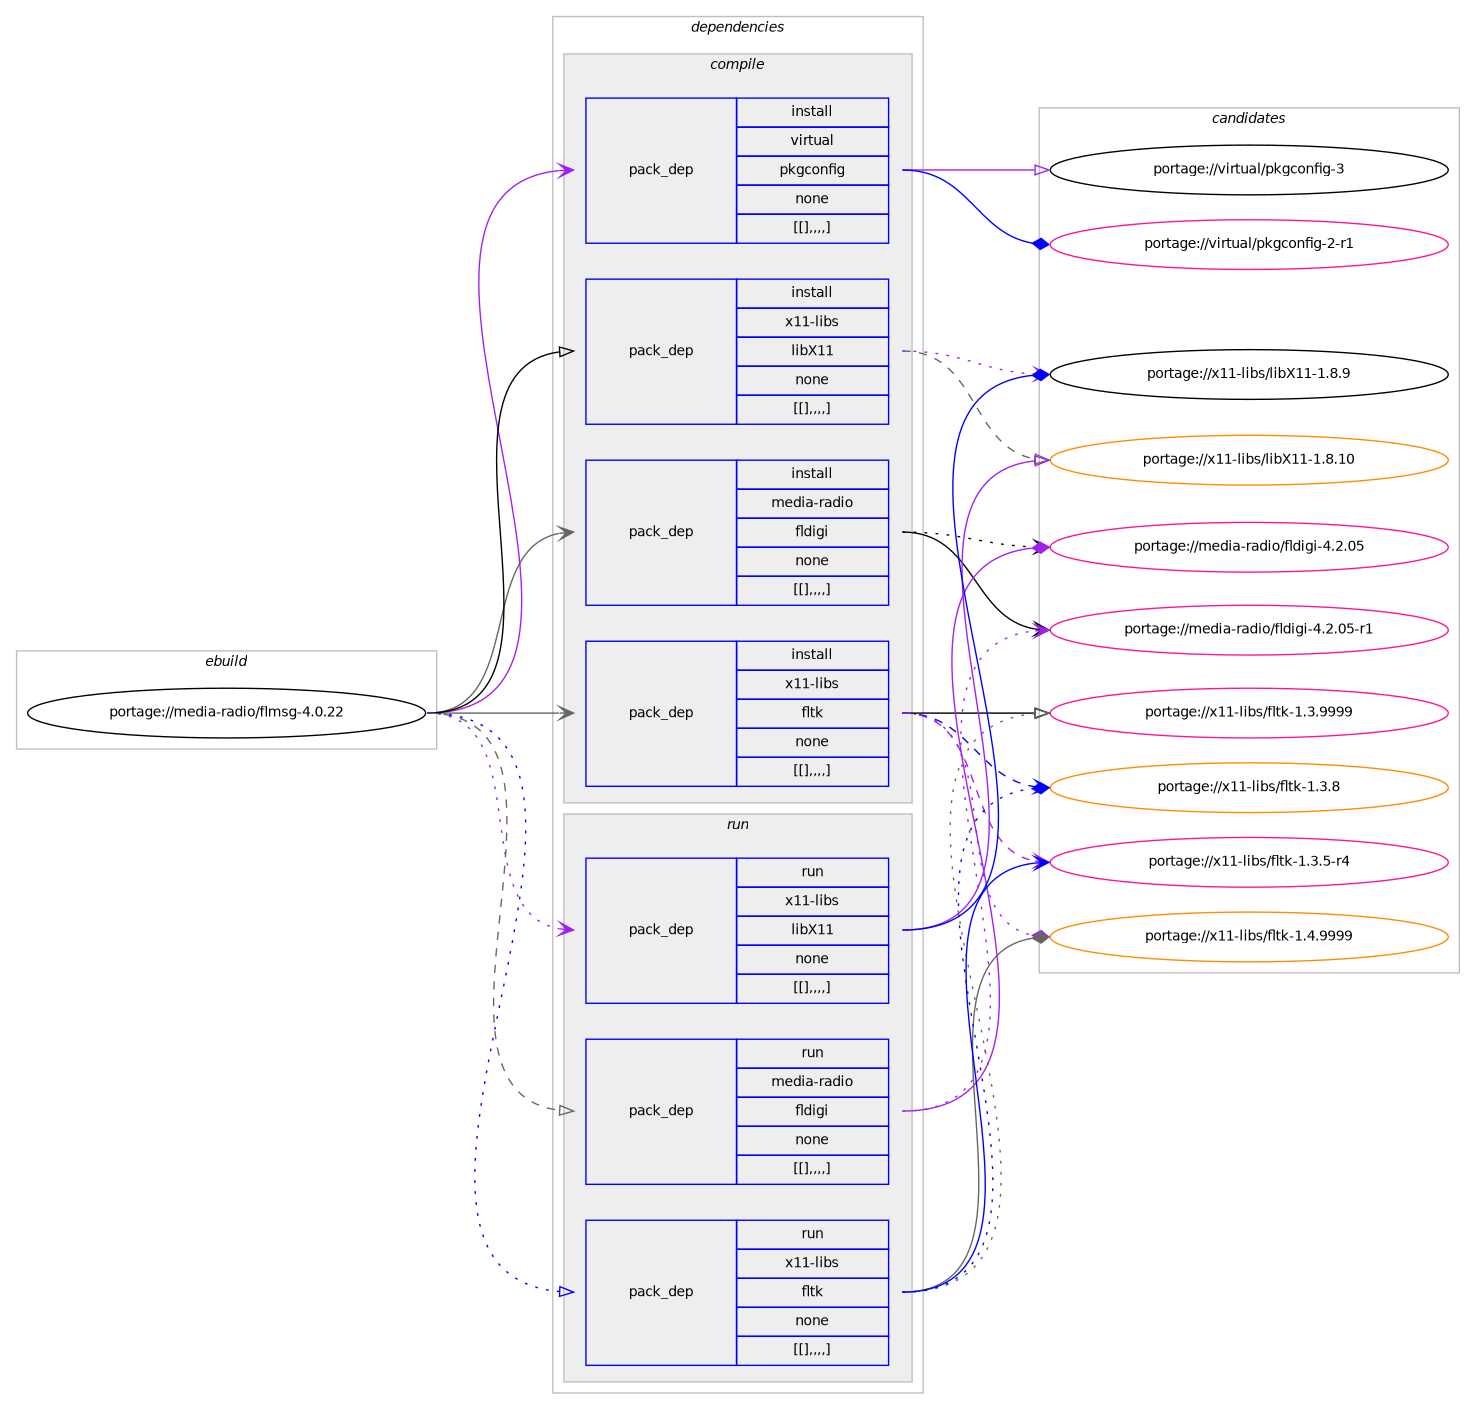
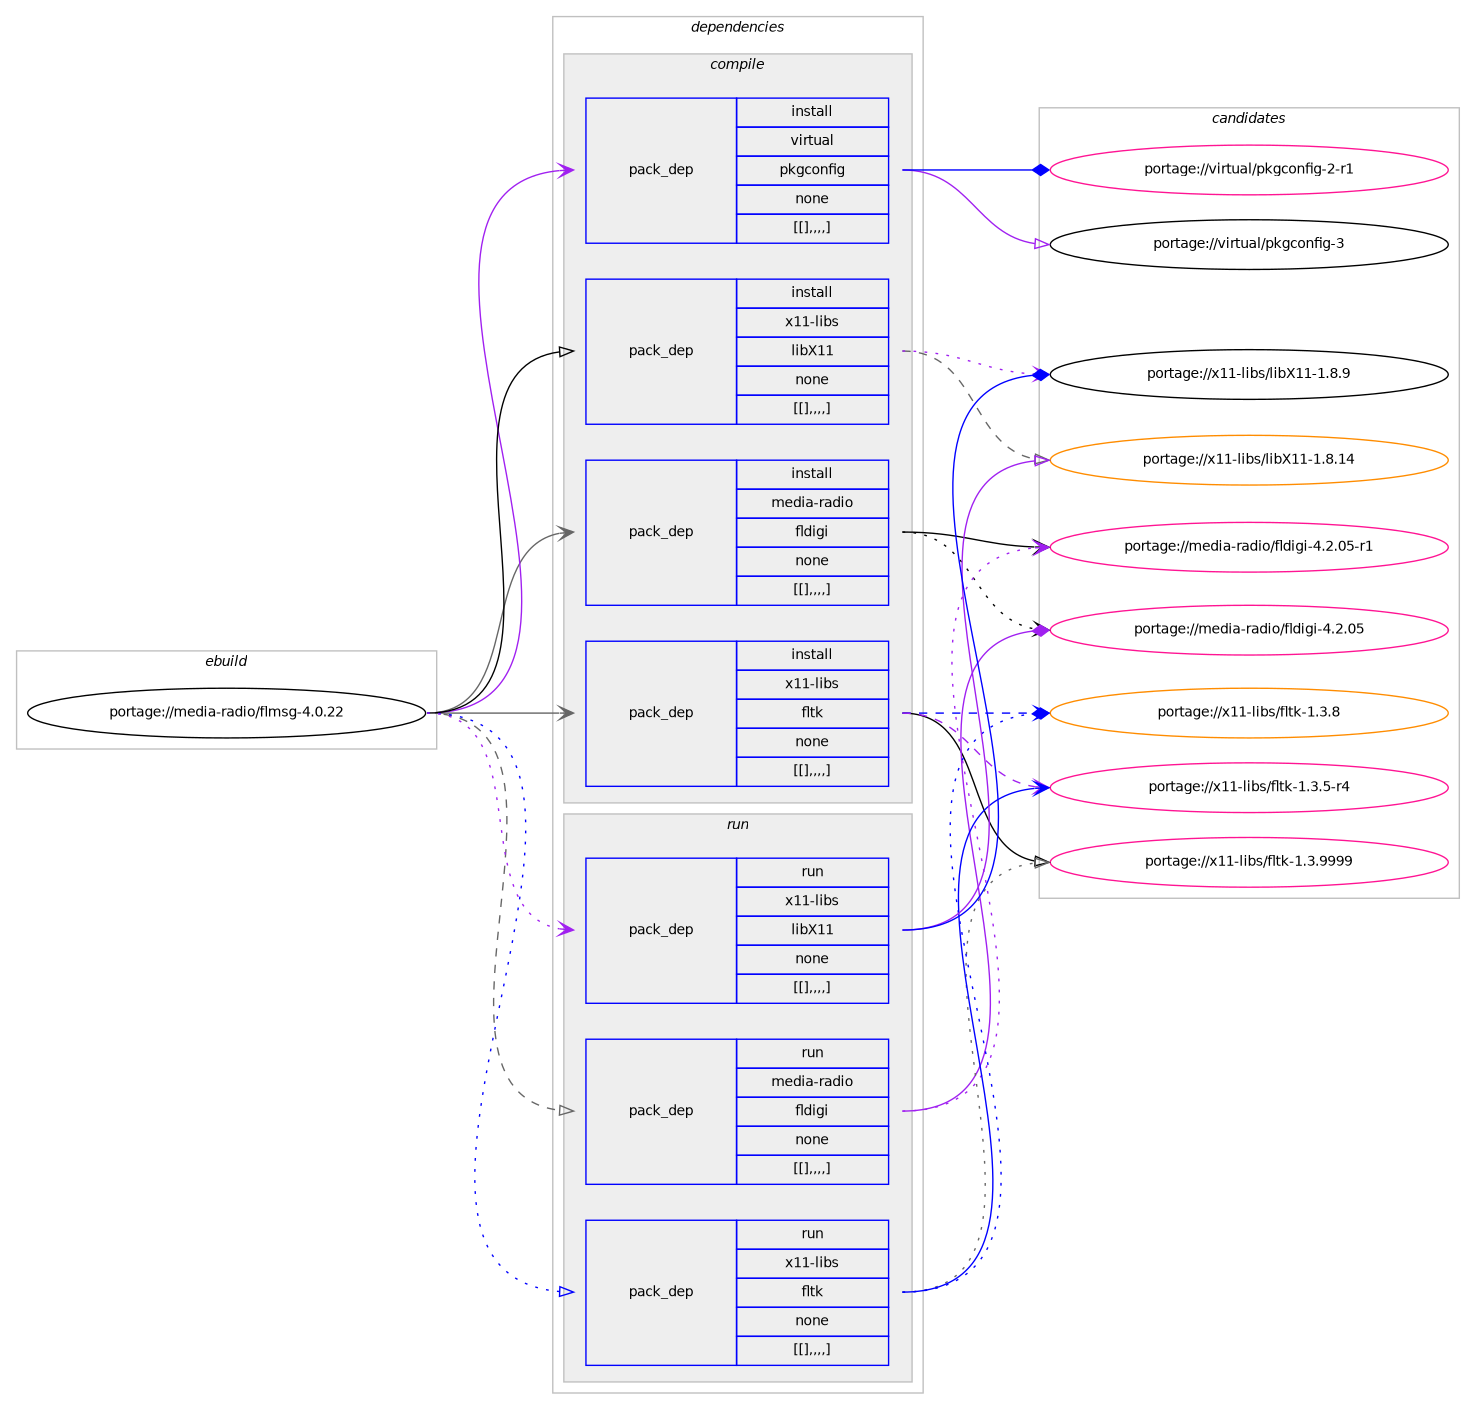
(1249, 460) -> (1249, 460)
(1249, 937) -> none
